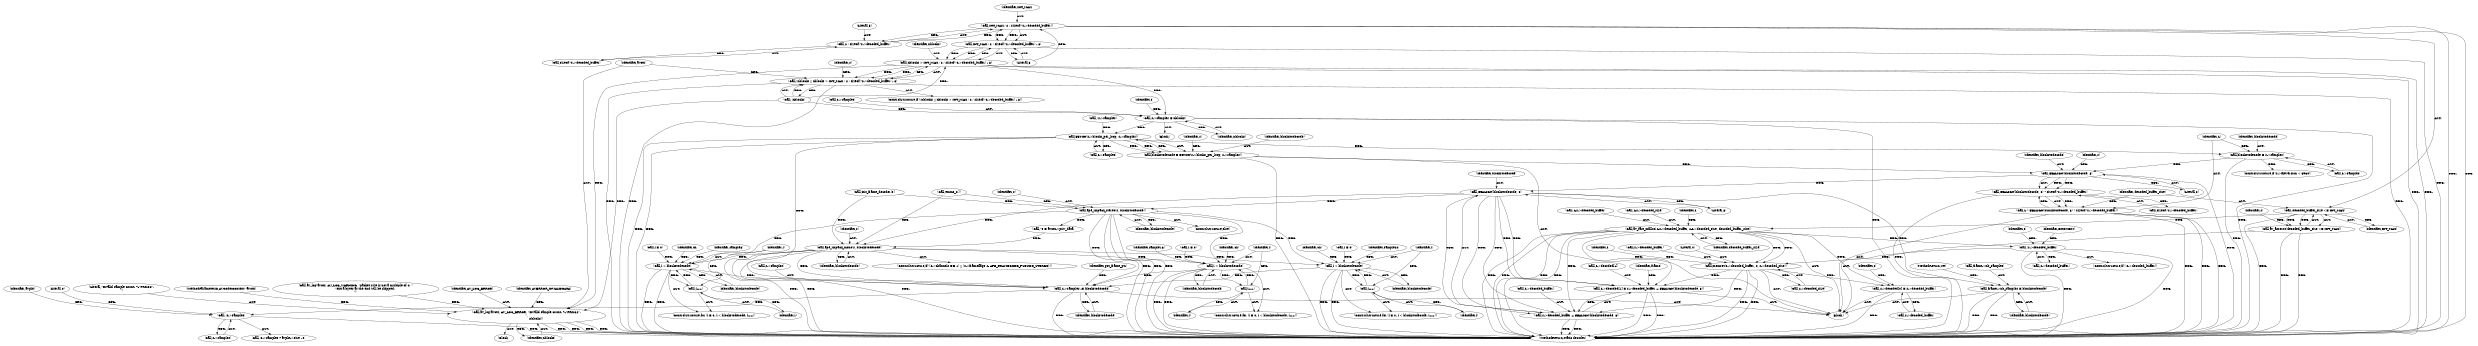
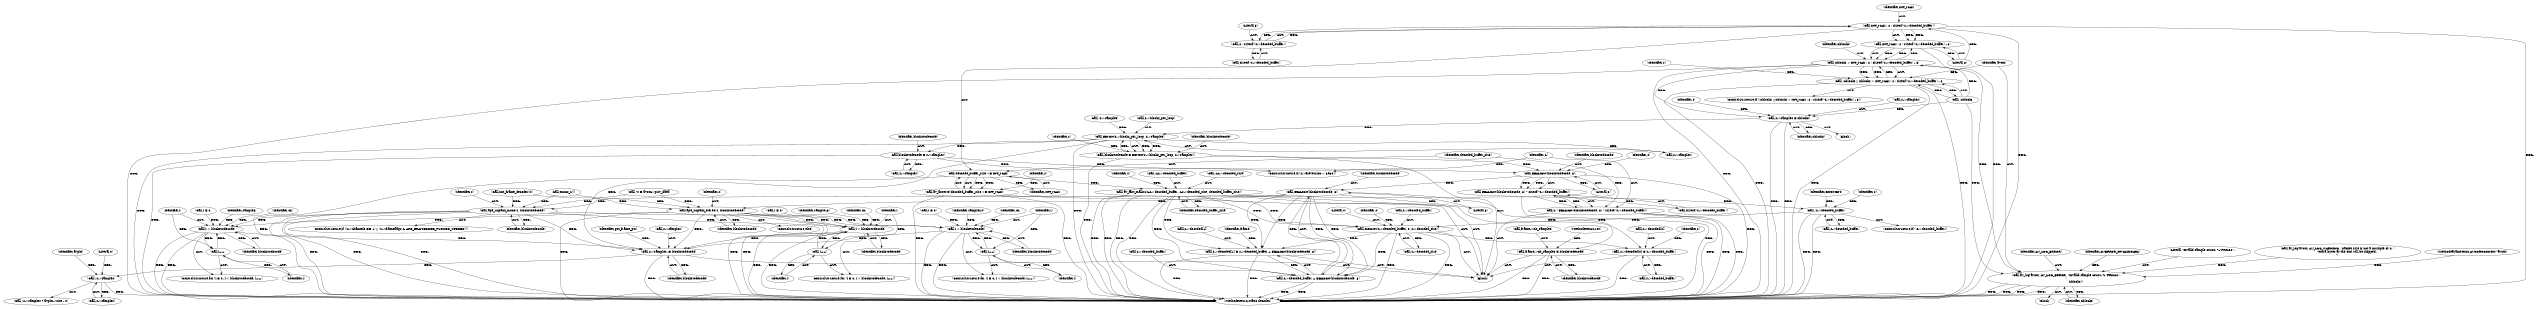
none -> (1156, 118)
(2235, 145) -> (1432, 169)
(1077, 218) -> (679, 201)
none -> (1650, 229)
